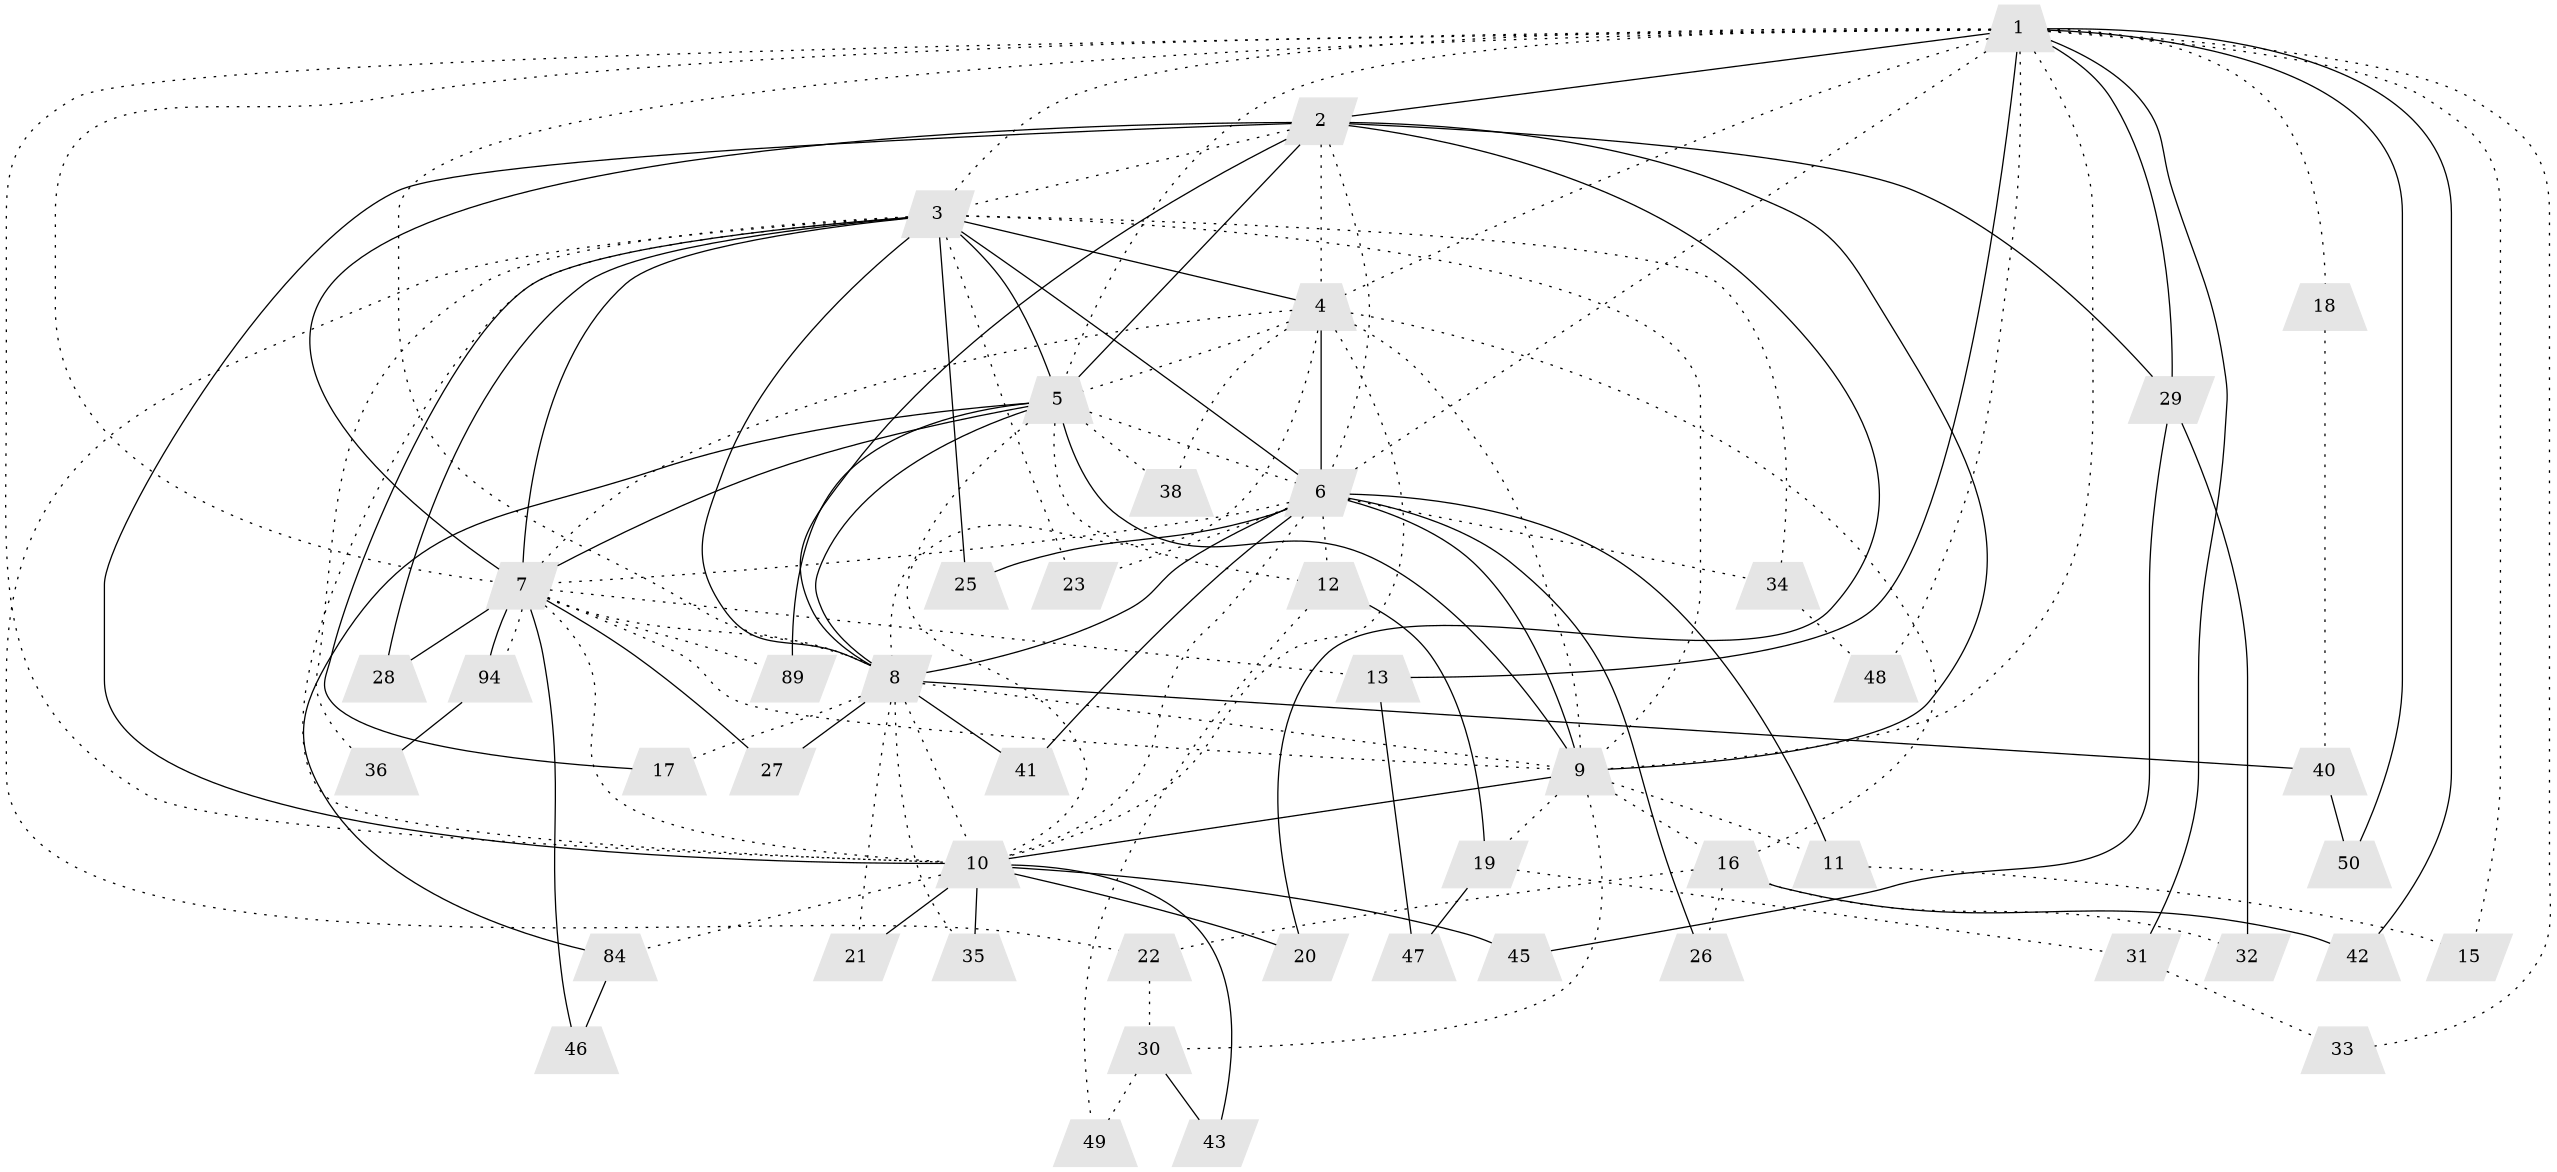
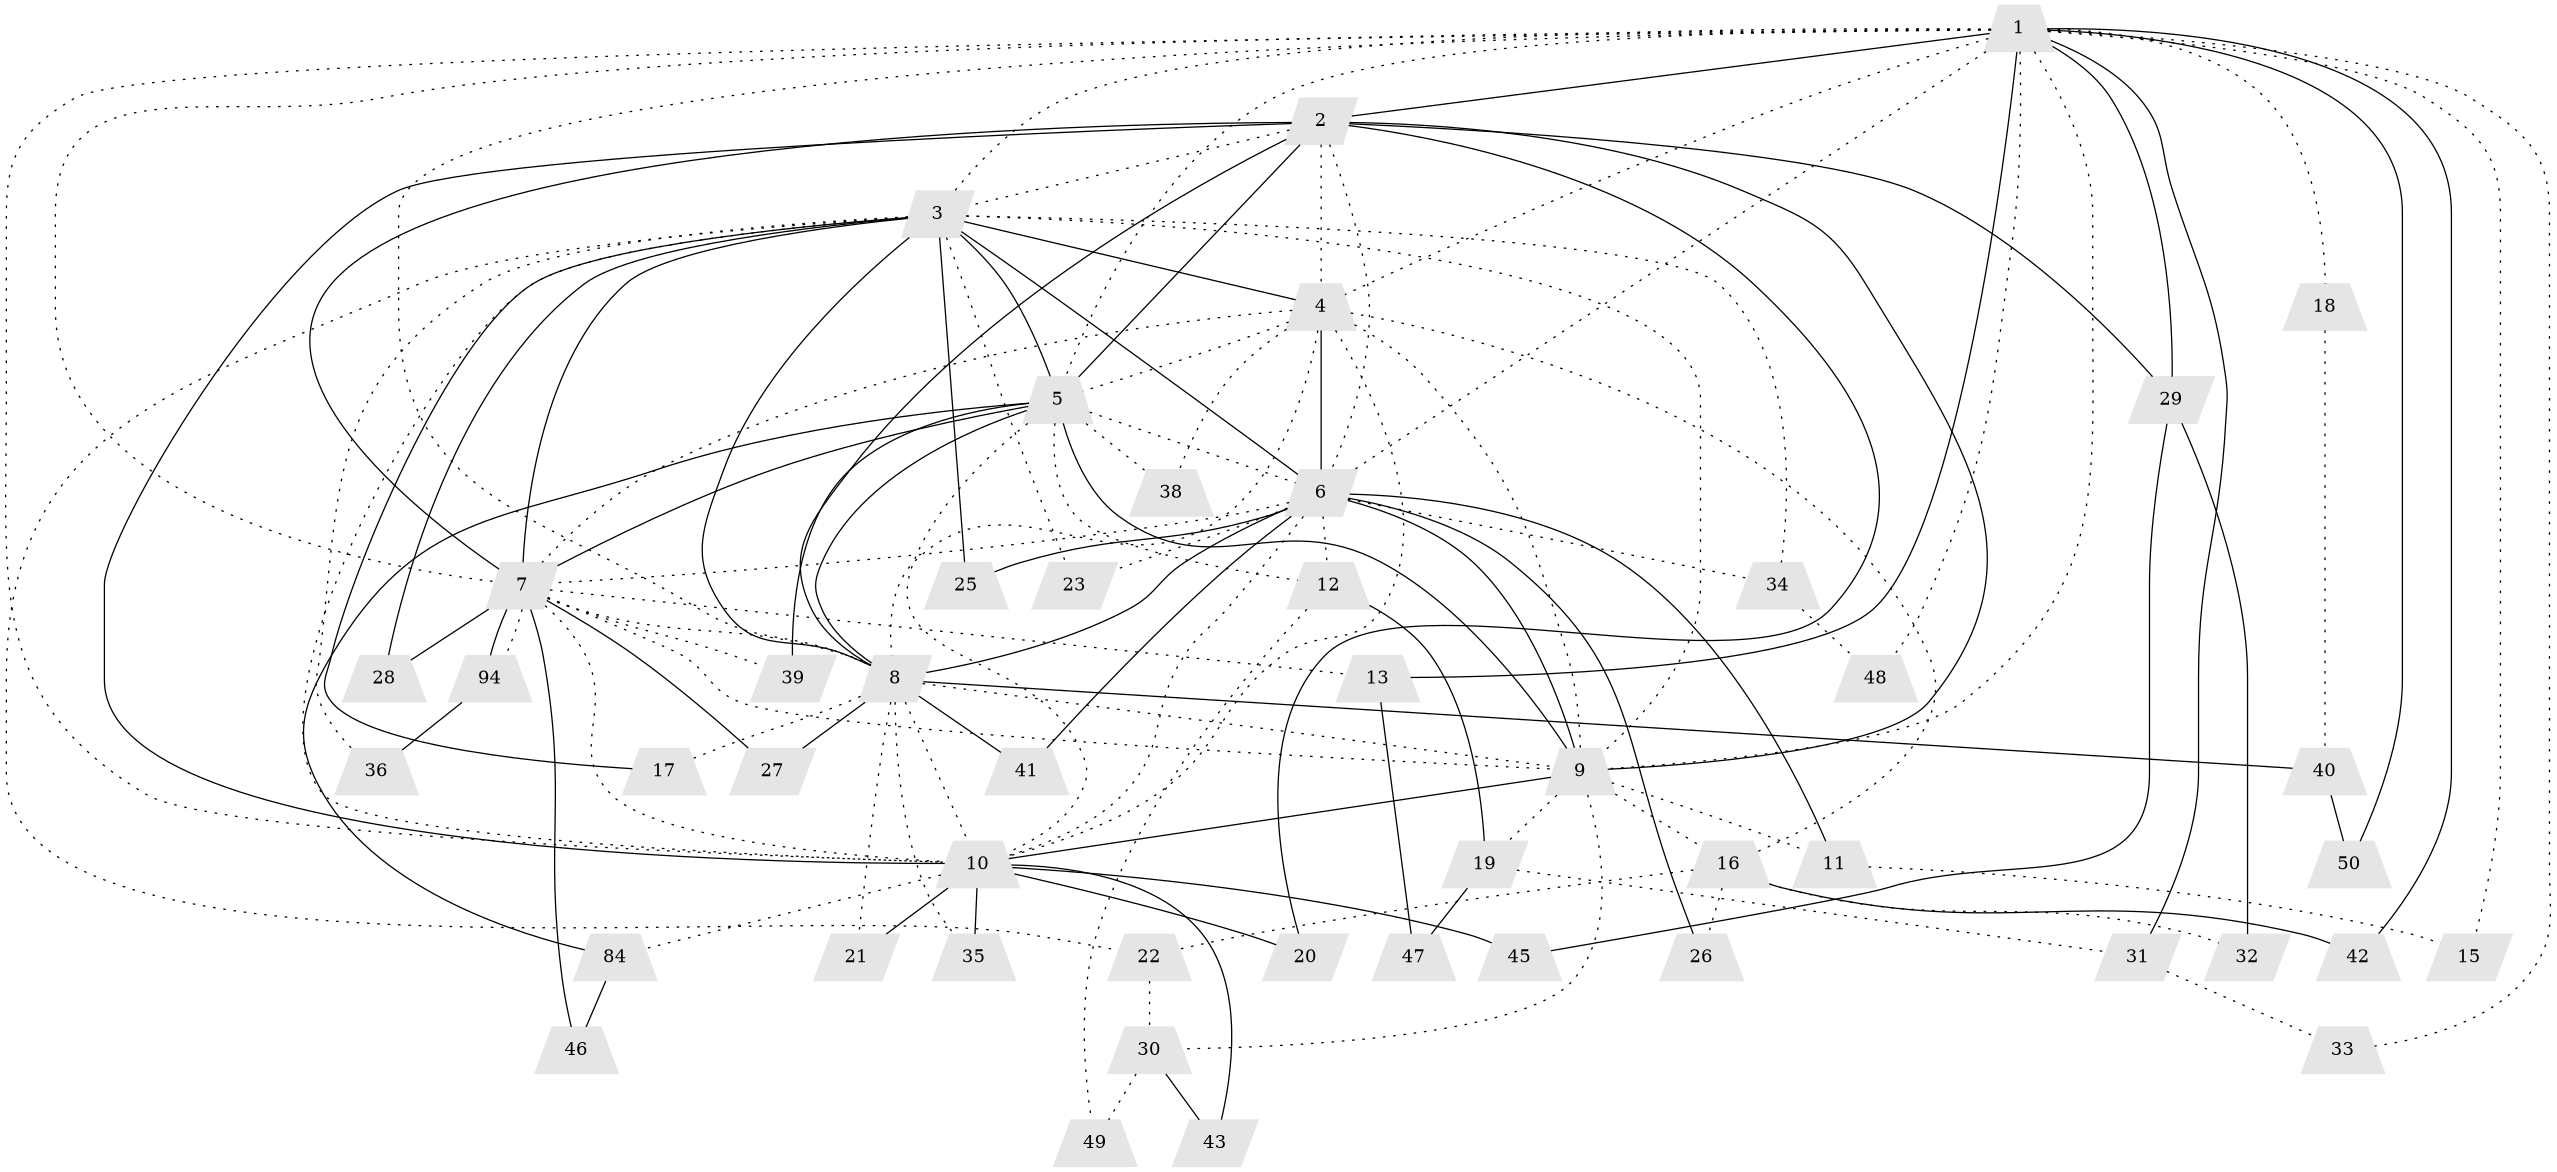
(793, 679) -> (793, 679)
